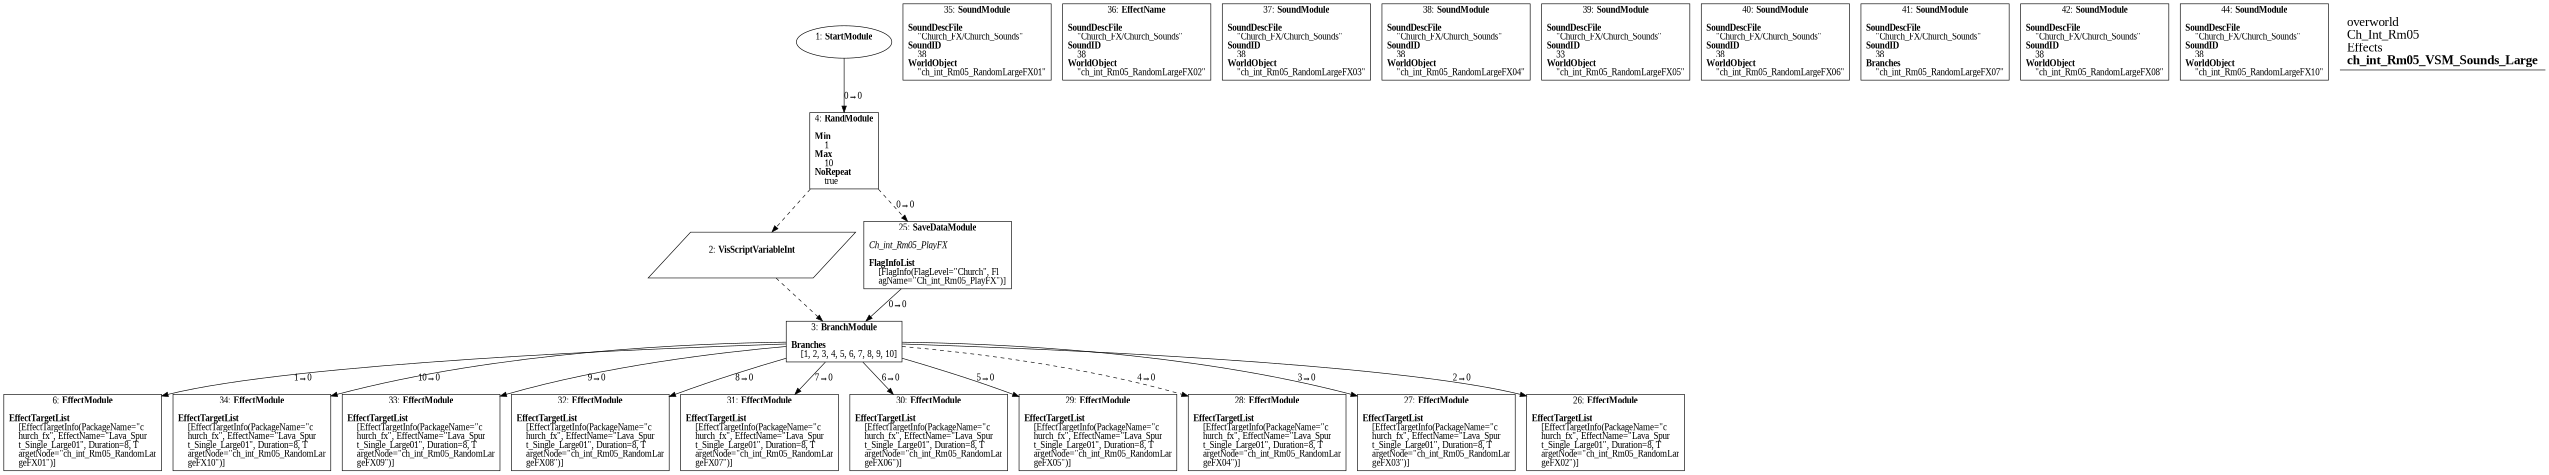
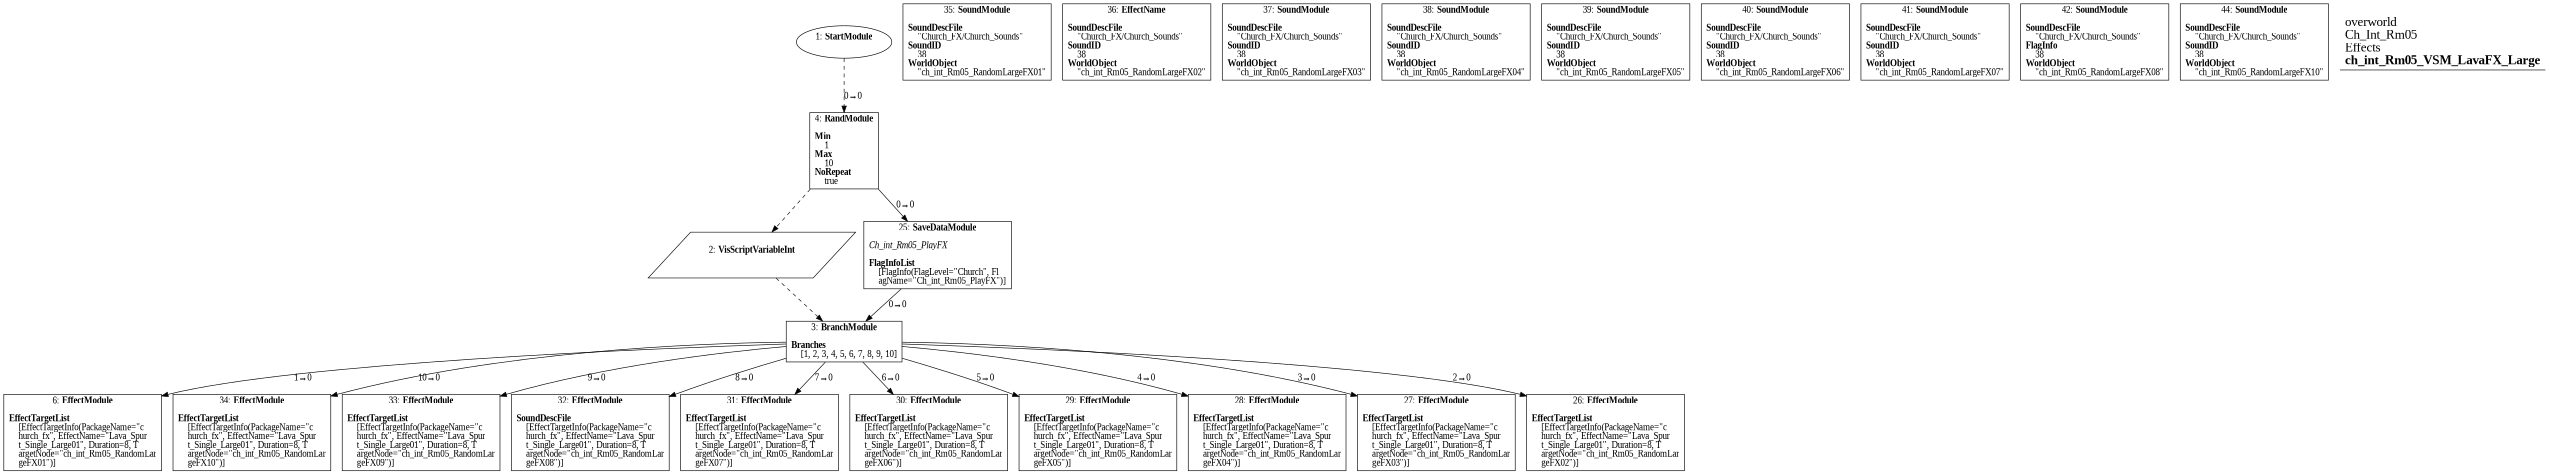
(2042, 46) -> (2042, 46)
(1556, 55) -> (1556, 55)
(2443, 60) -> (2443, 60)
(1884, 64) -> (1891, 64)
(844, 82) -> (844, 82)
(891, 203) -> (891, 203)
(1043, 364) -> (1043, 364)
(547, 419) -> (544, 419)
